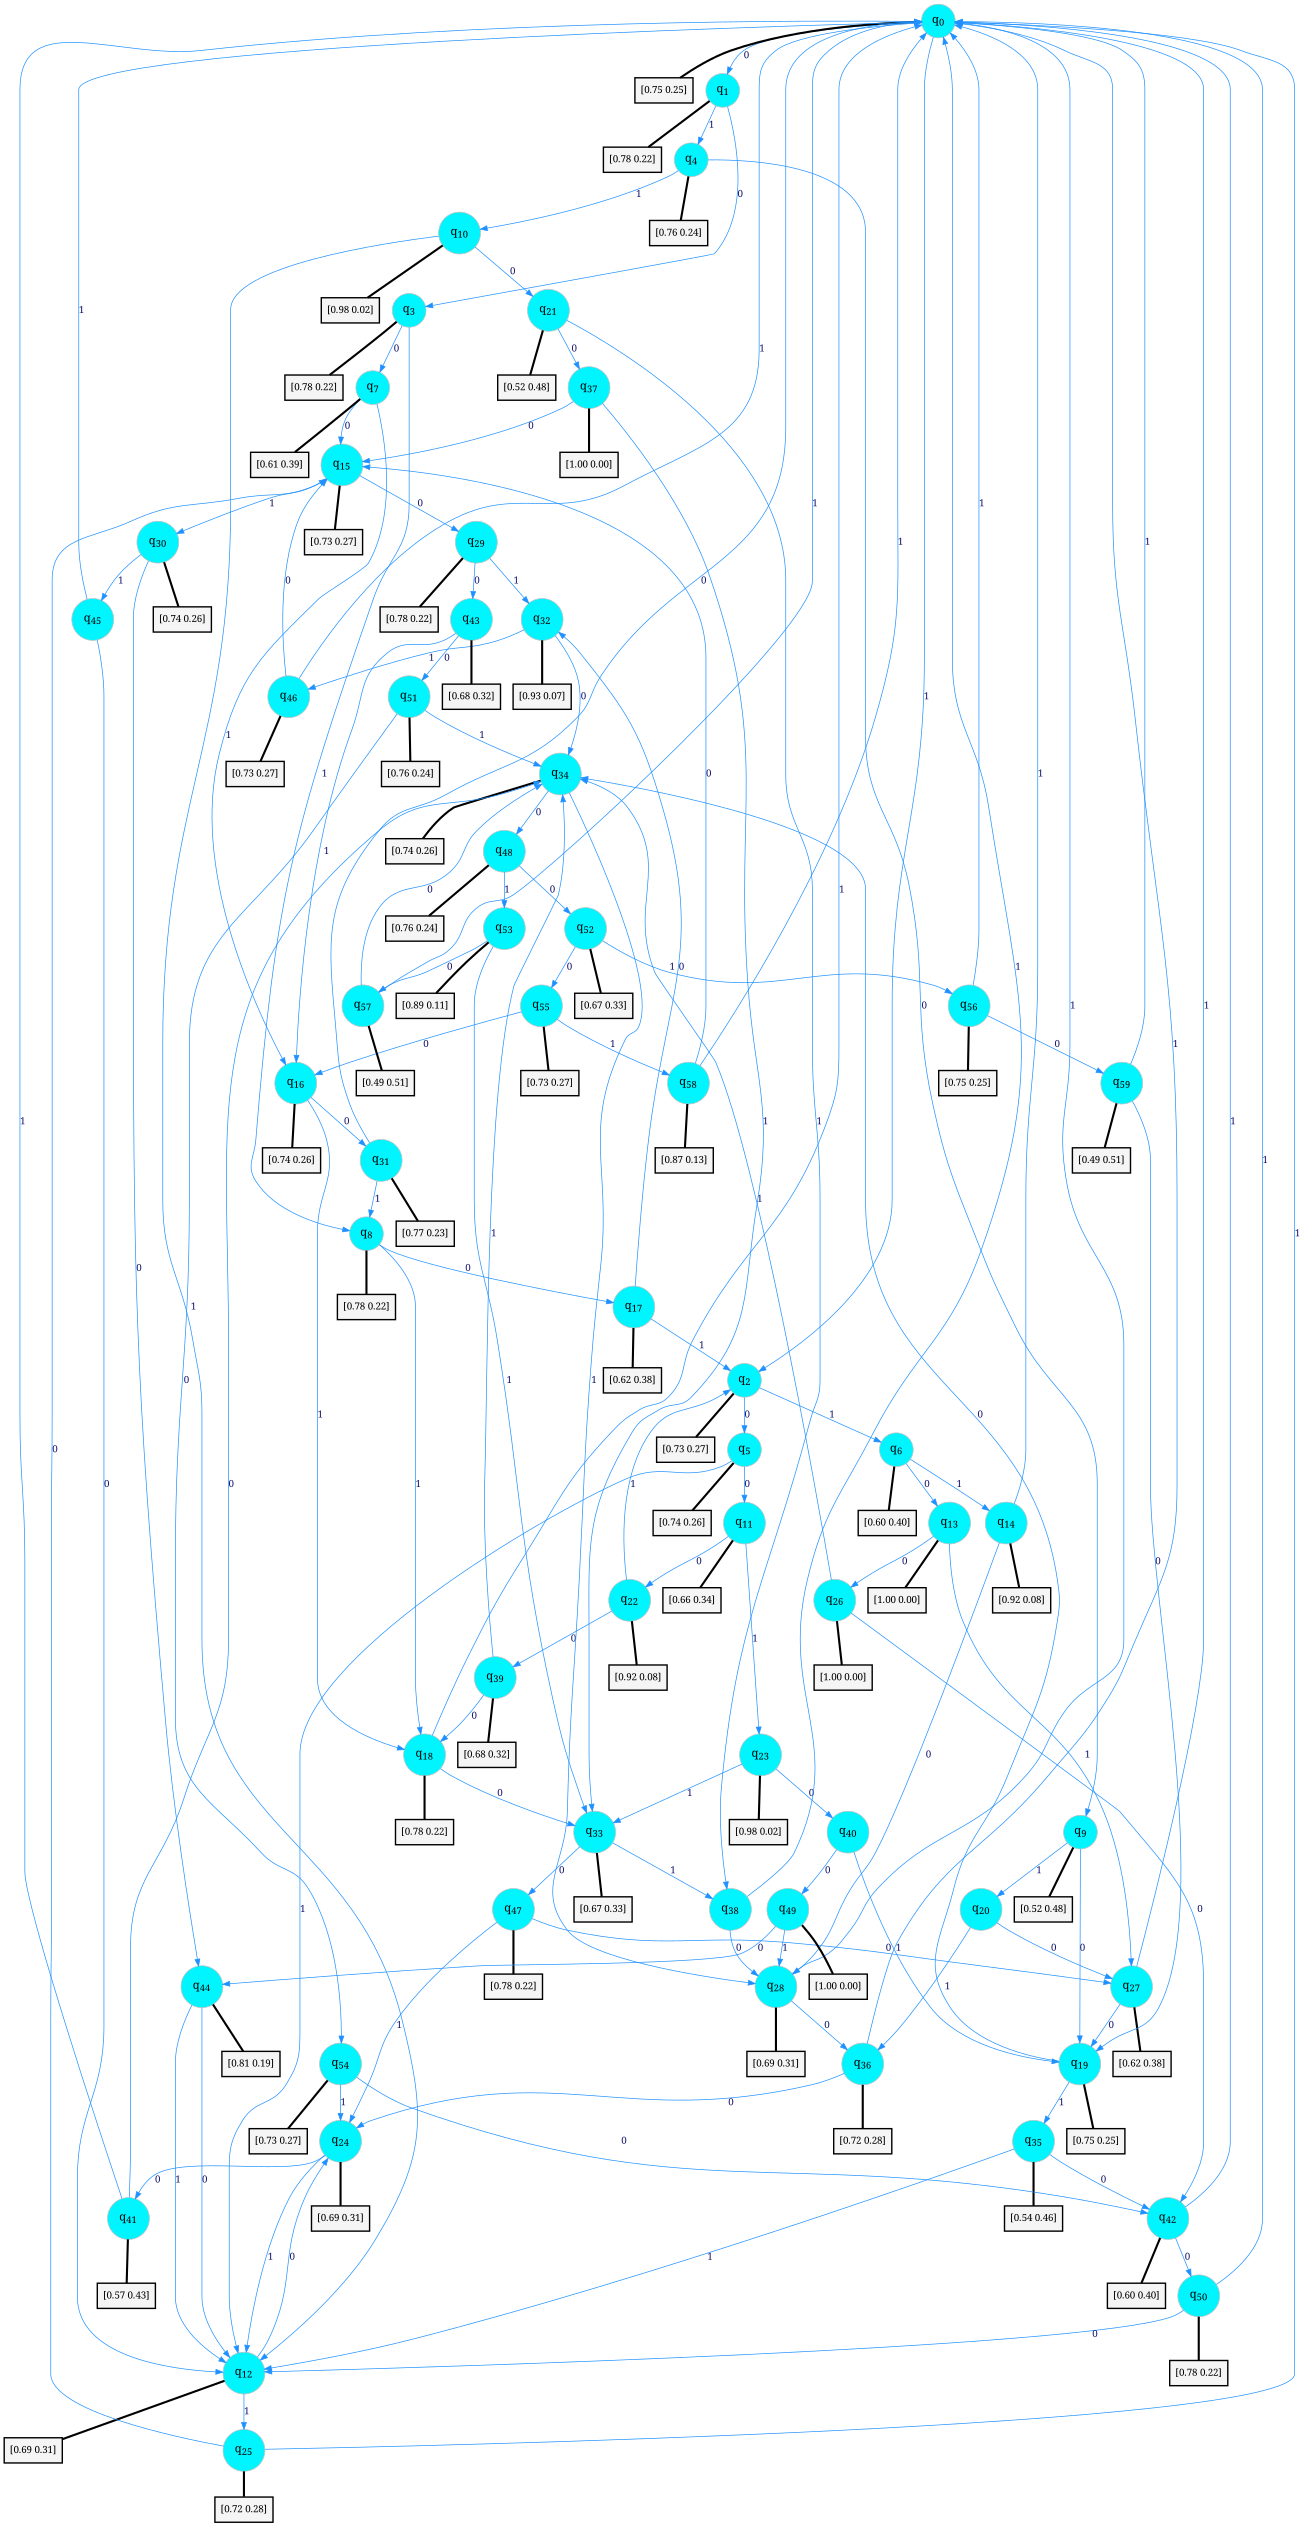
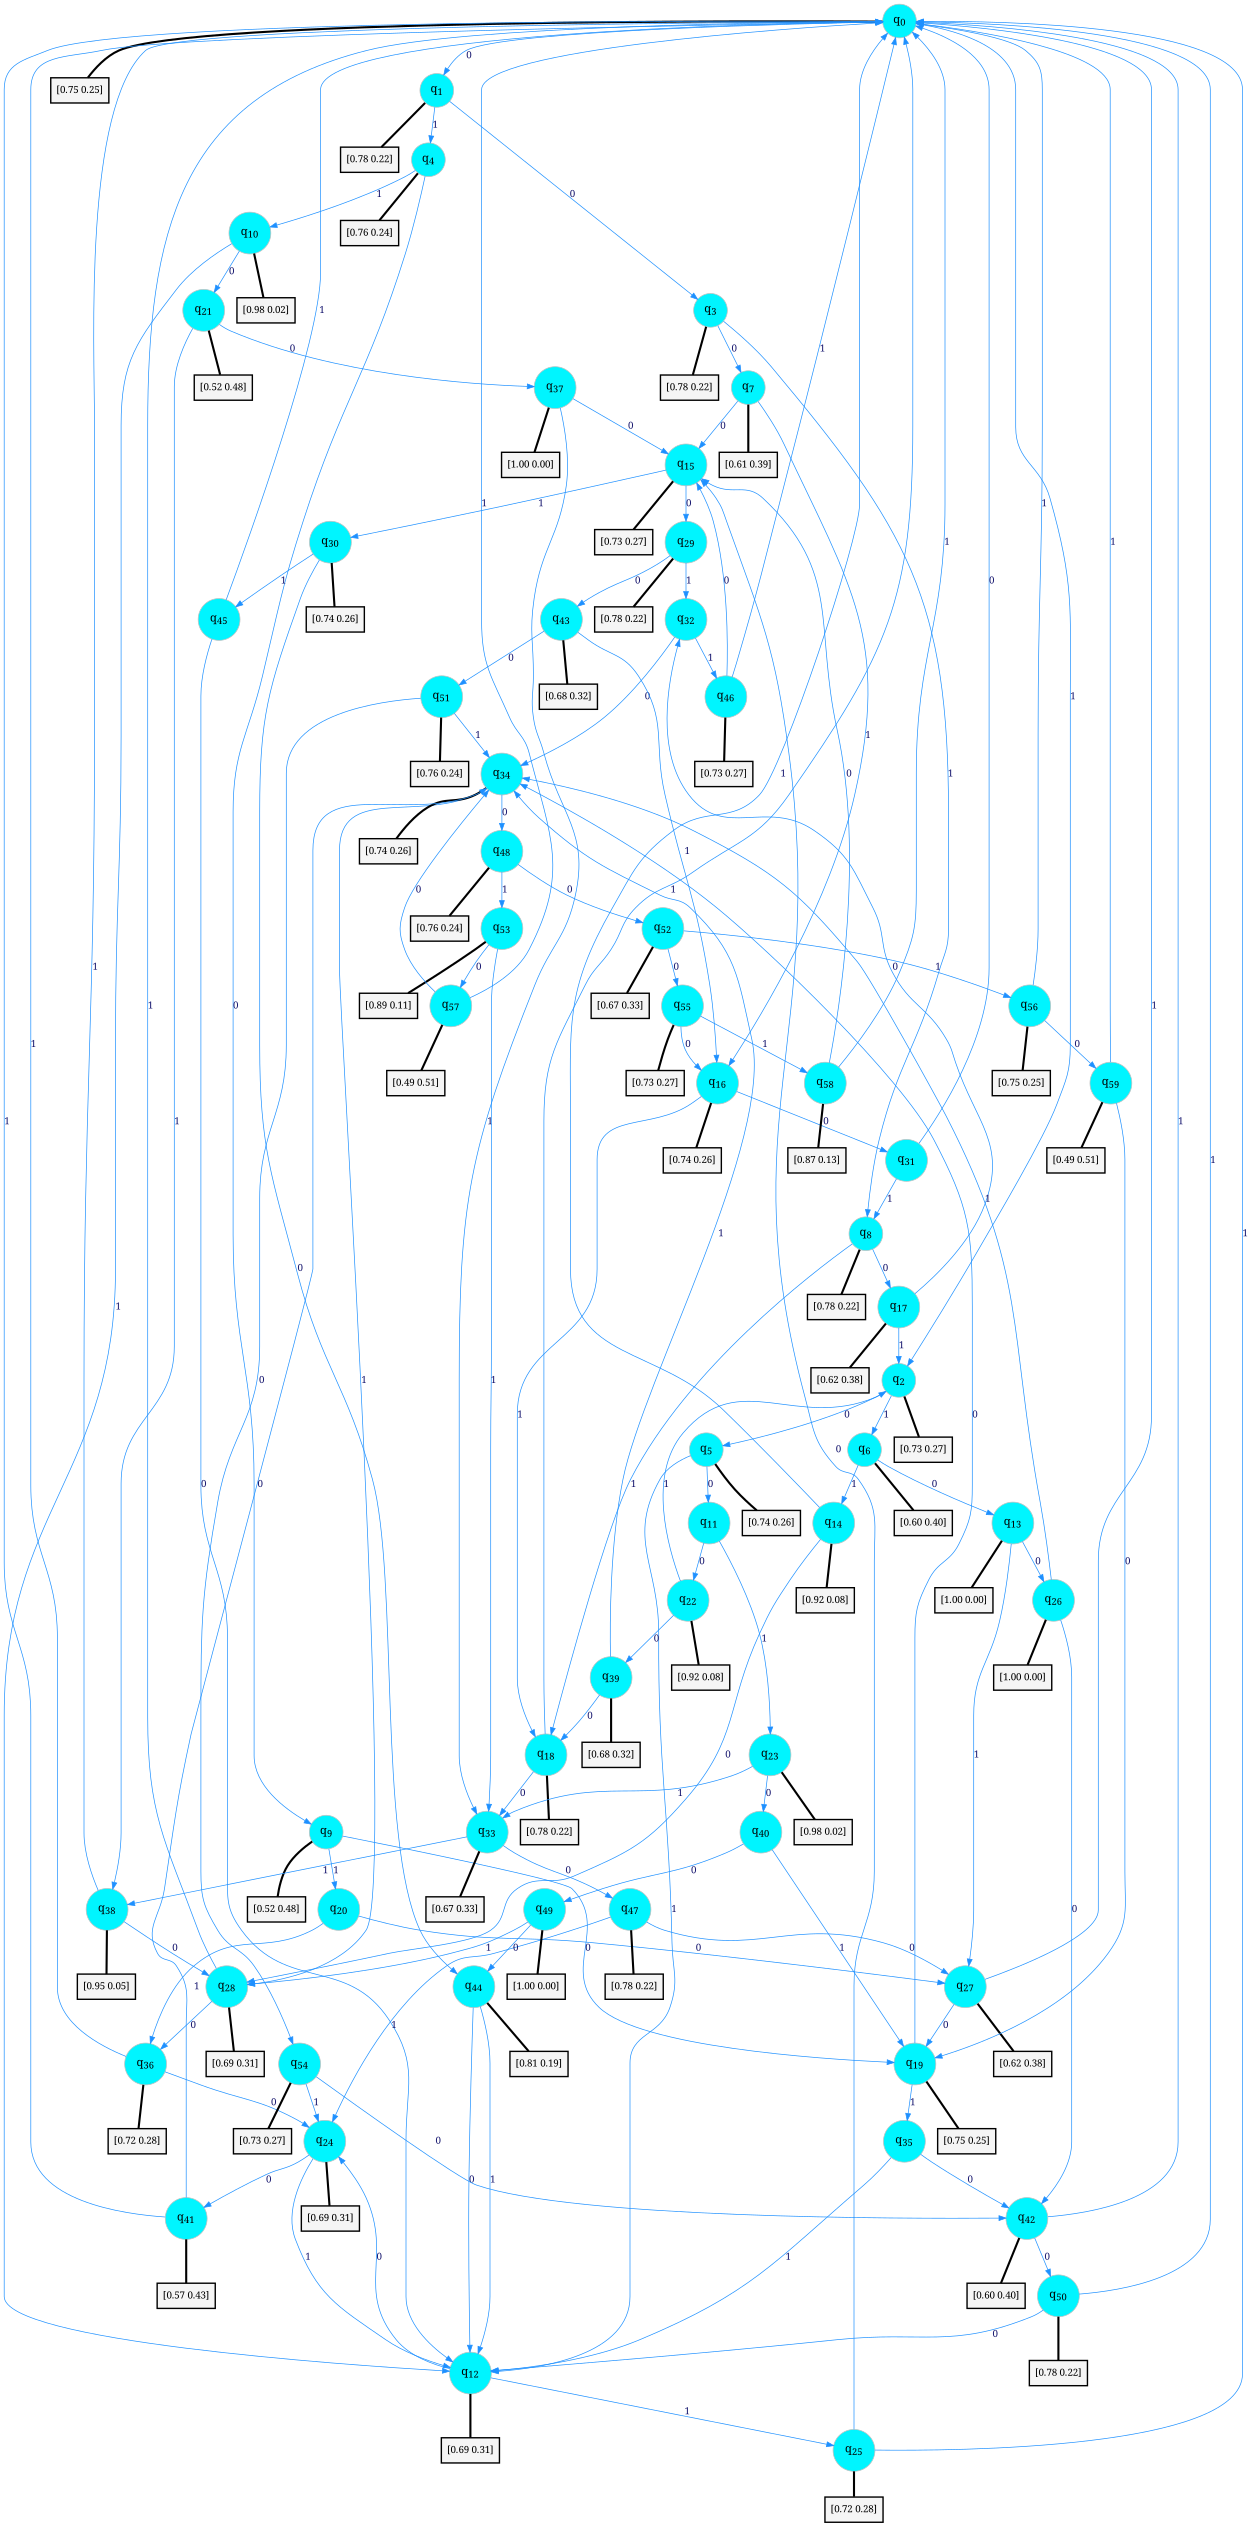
(542, 697) -> none
(425, 1234) -> none
(692, 1600) -> none
none -> (106, 1987)
(1034, 2219) -> none
